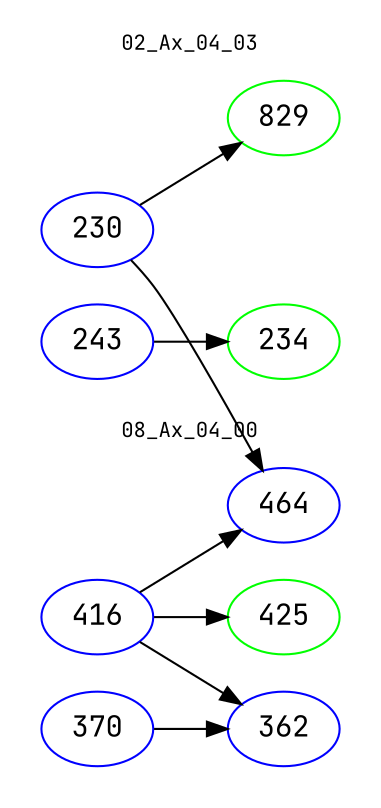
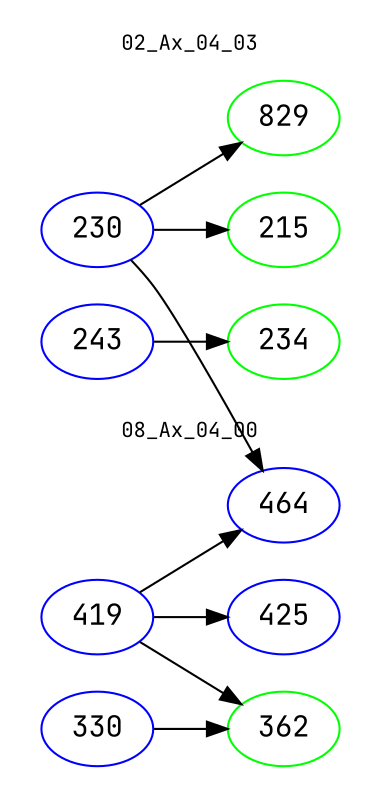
none -> (284, 230)
(97, 617) -> (97, 617)
(284, 617) -> (284, 617)
(97, 729) -> (97, 729)
(284, 729) -> (284, 729)
